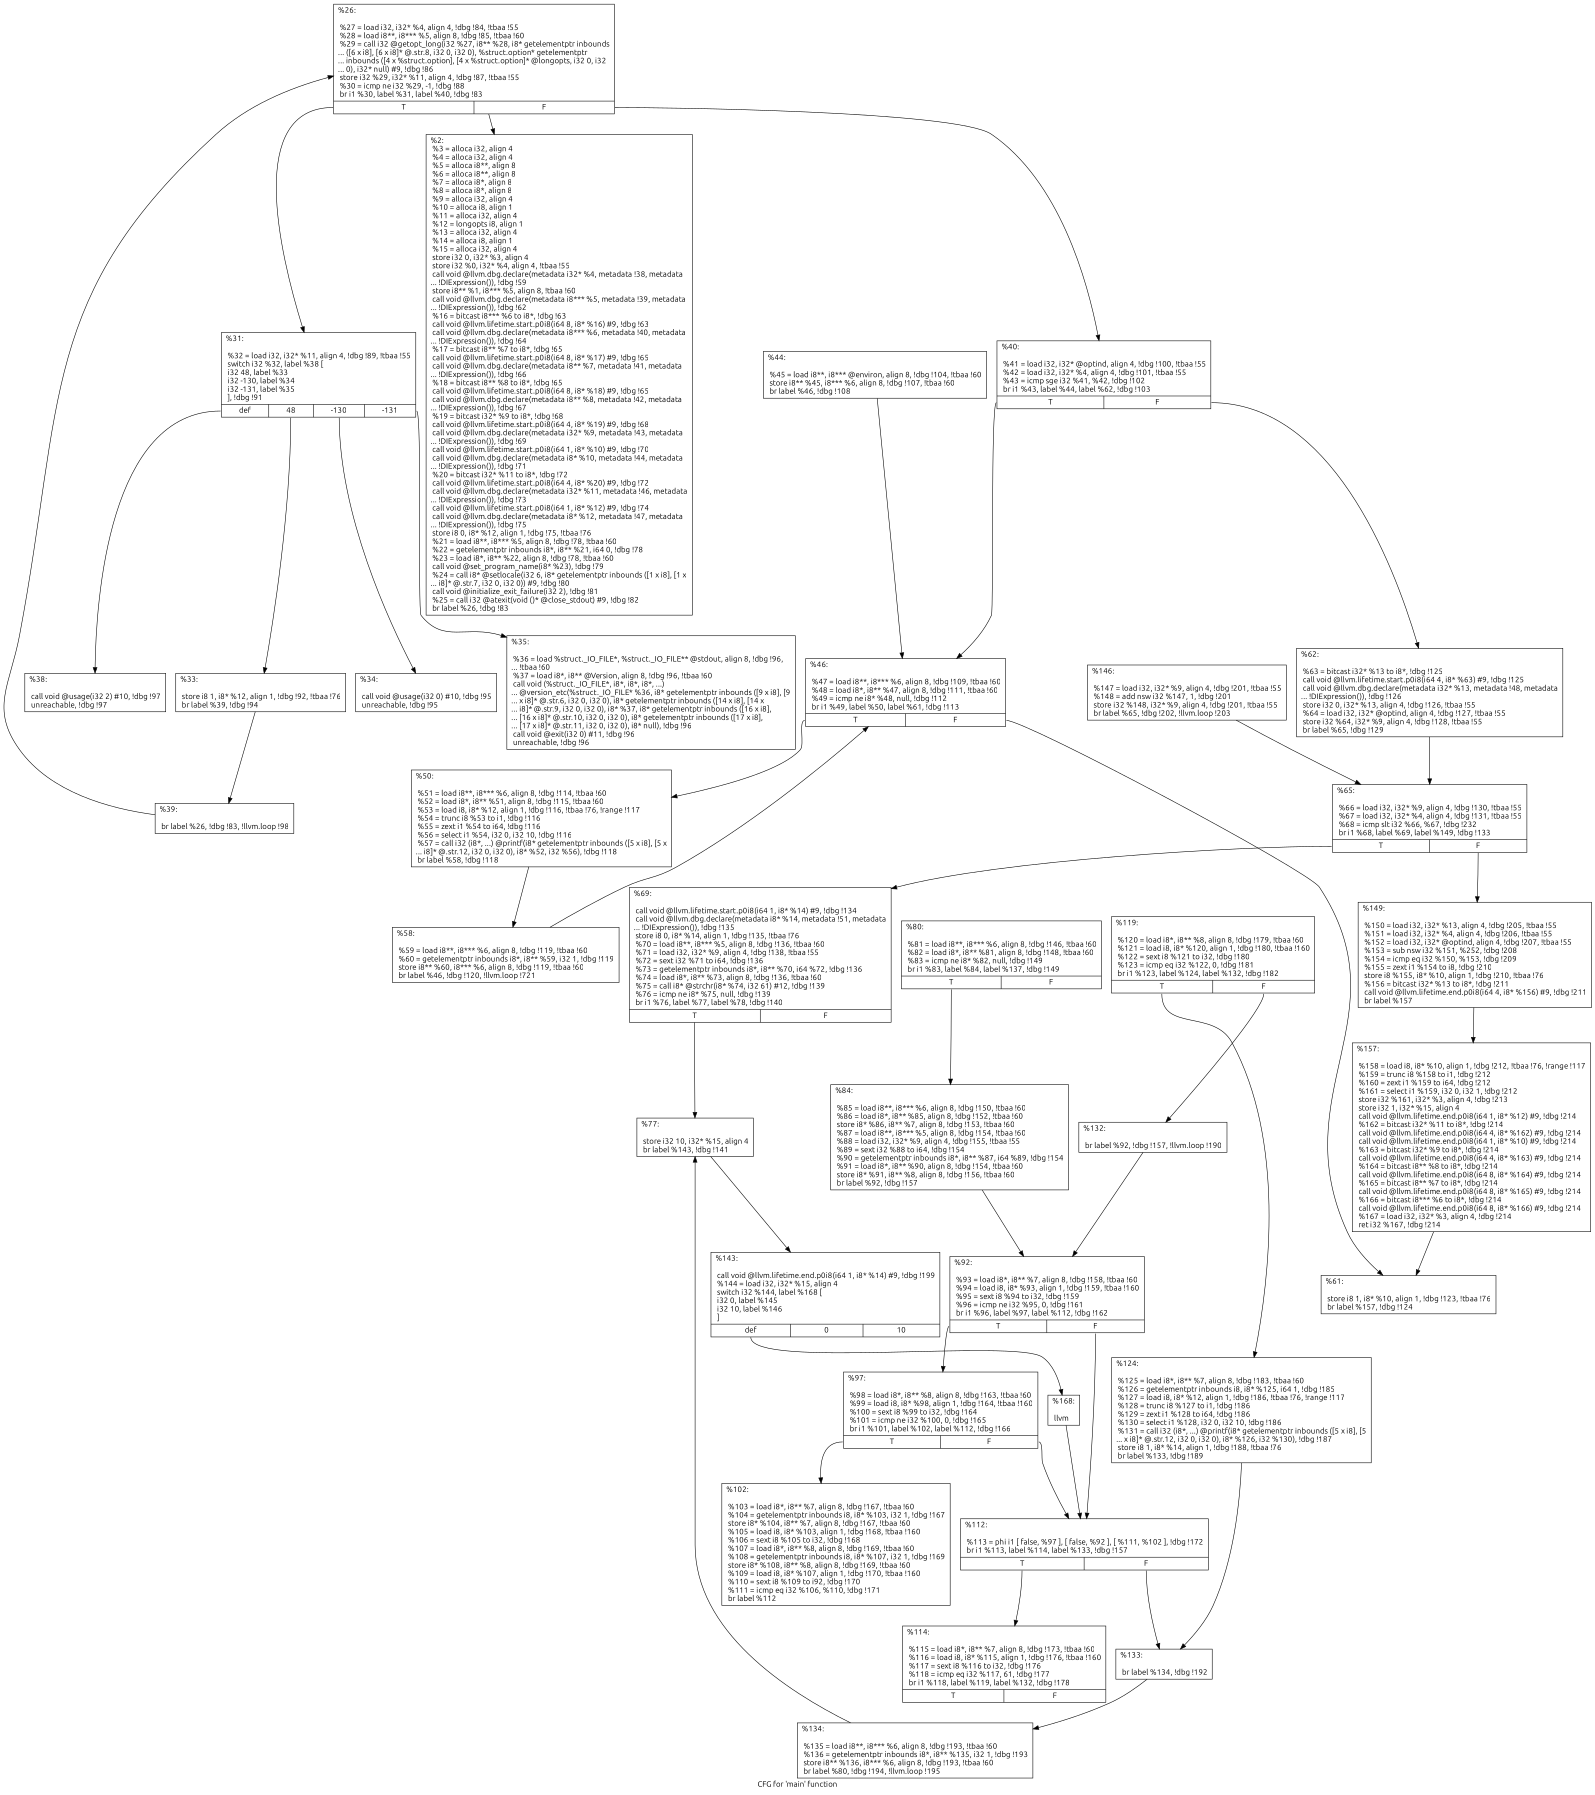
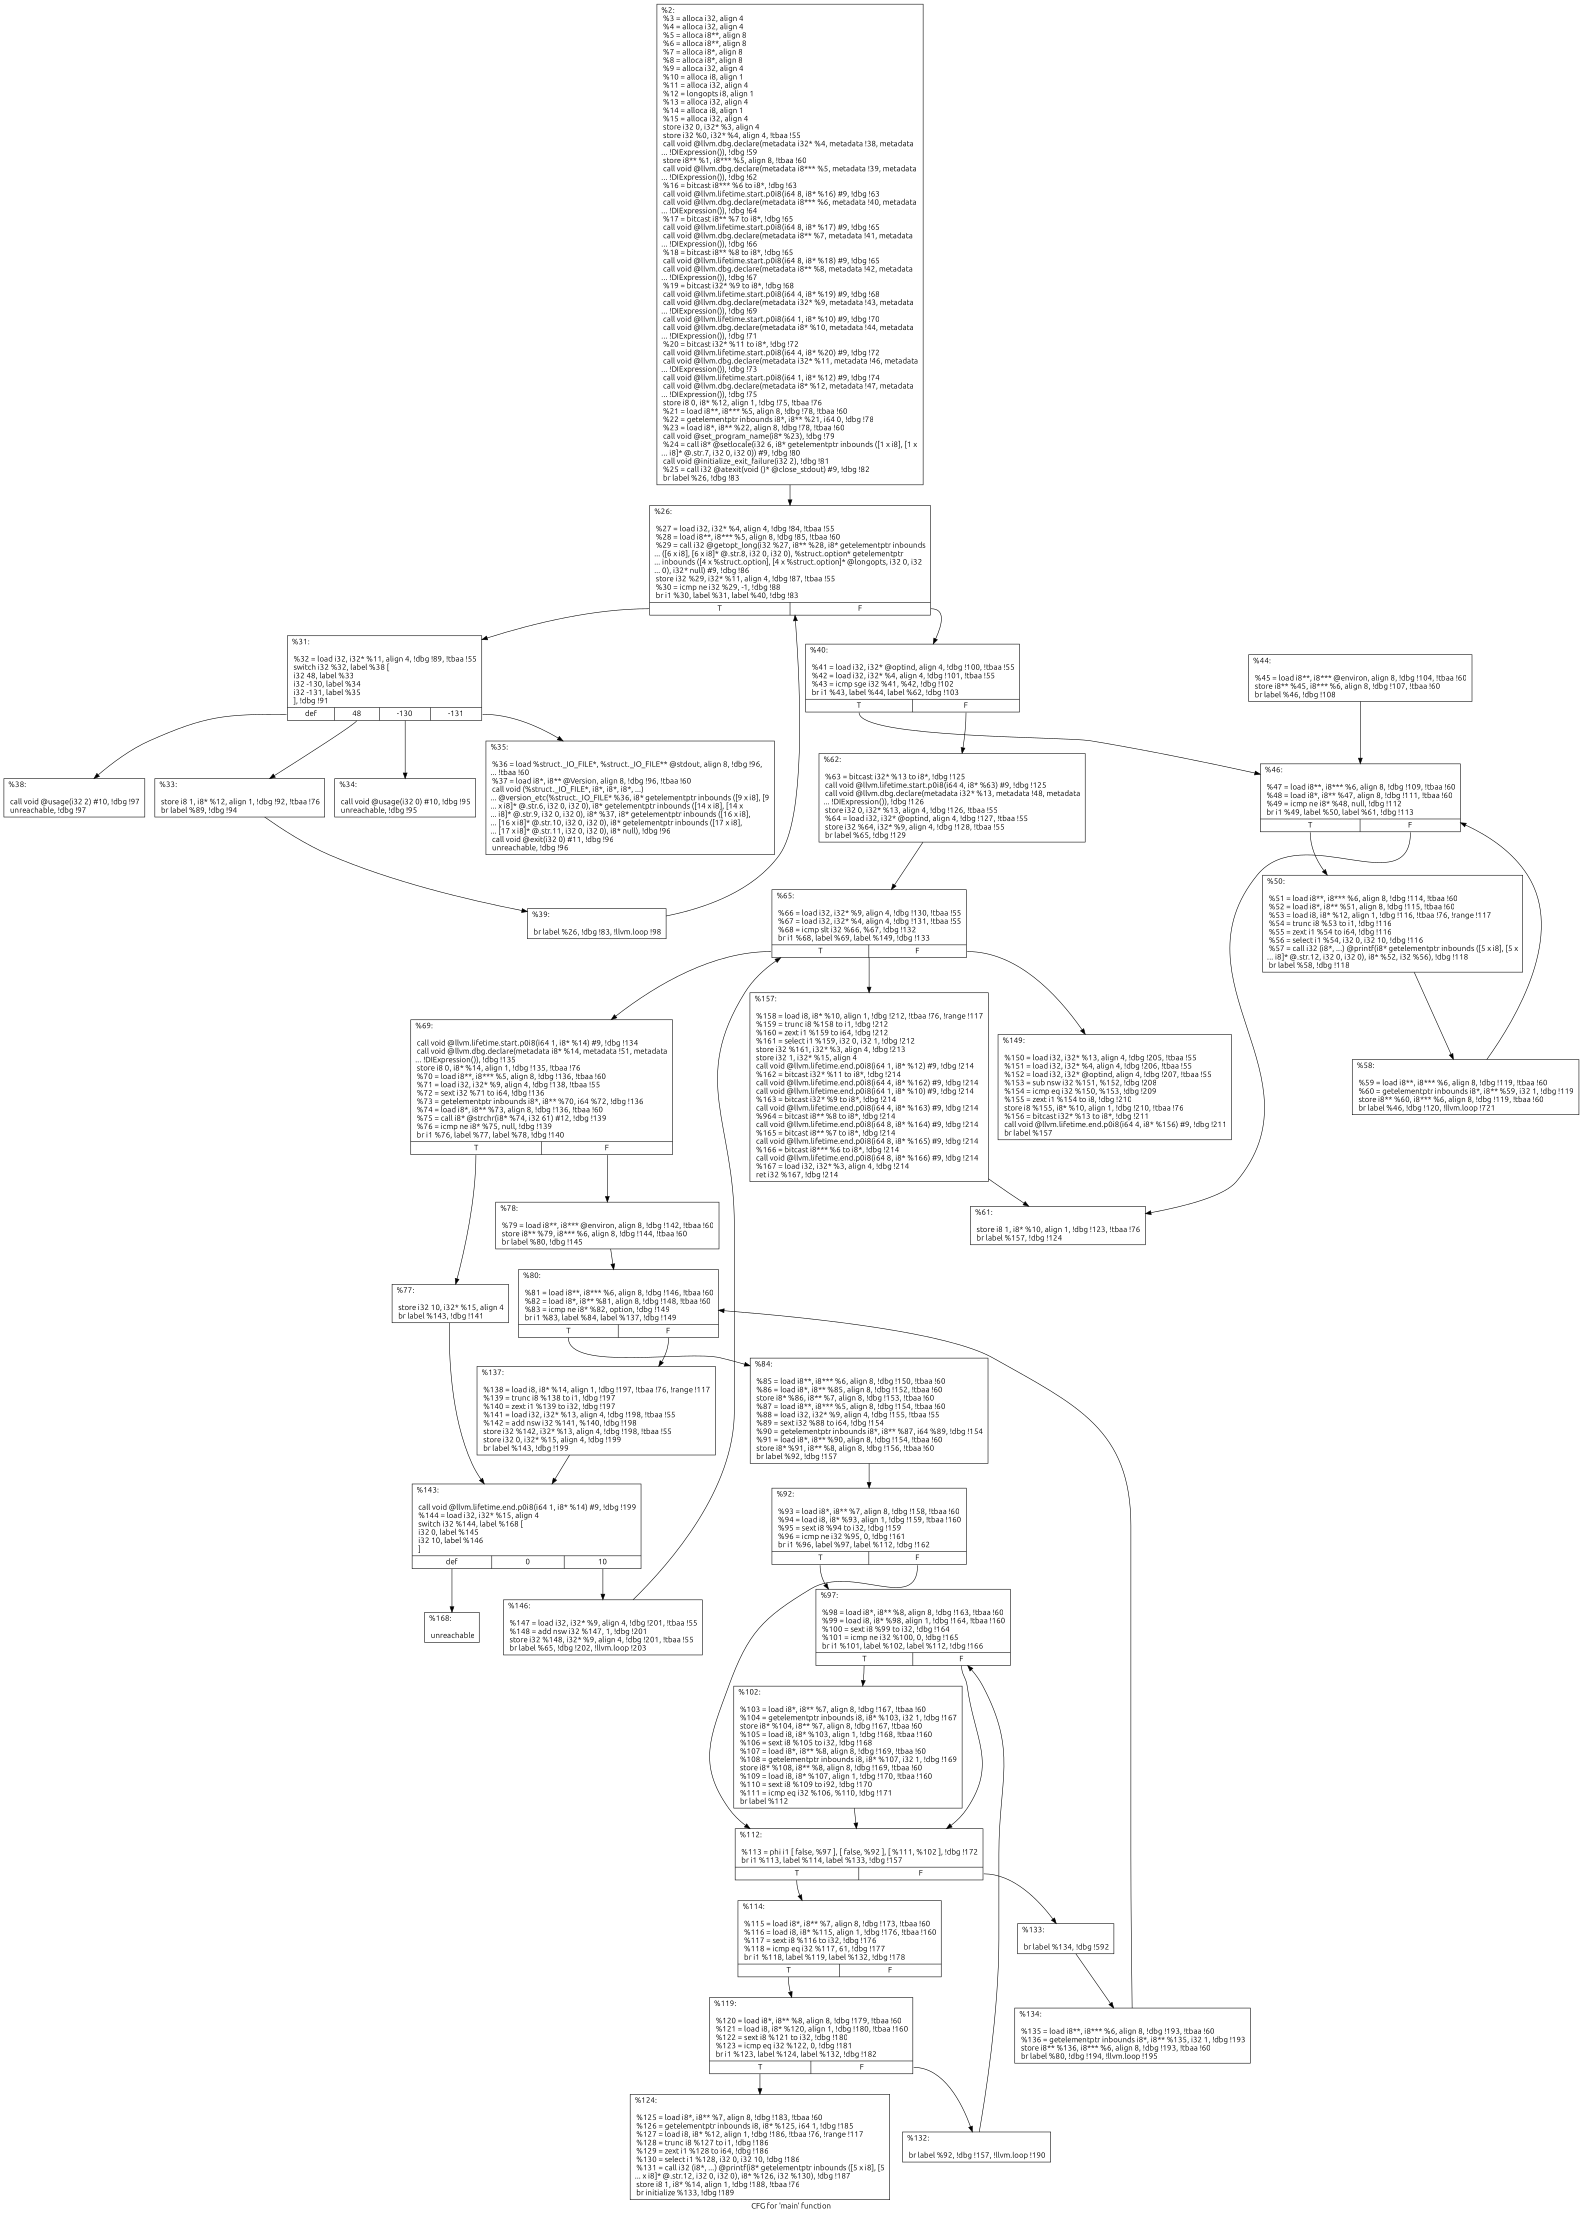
(491, 122) -> (790, 492)
(219, 705) -> (199, 810)
(1407, 825) -> (847, 930)
(1440, 951) -> (1080, 1083)
(975, 961) -> (597, 1310)
(1474, 1022) -> (869, 972)
(1427, 1167) -> (825, 1116)
(1109, 1202) -> (999, 1898)
none -> (607, 1226)
none -> (596, 1411)
(1061, 1419) -> (452, 1636)
(1160, 1456) -> (685, 2193)
(1073, 1469) -> (855, 1816)
(695, 1478) -> (1130, 1514)
(1229, 1560) -> none
none -> (603, 1582)
(1164, 1673) -> (1066, 1947)
none -> (789, 1985)
